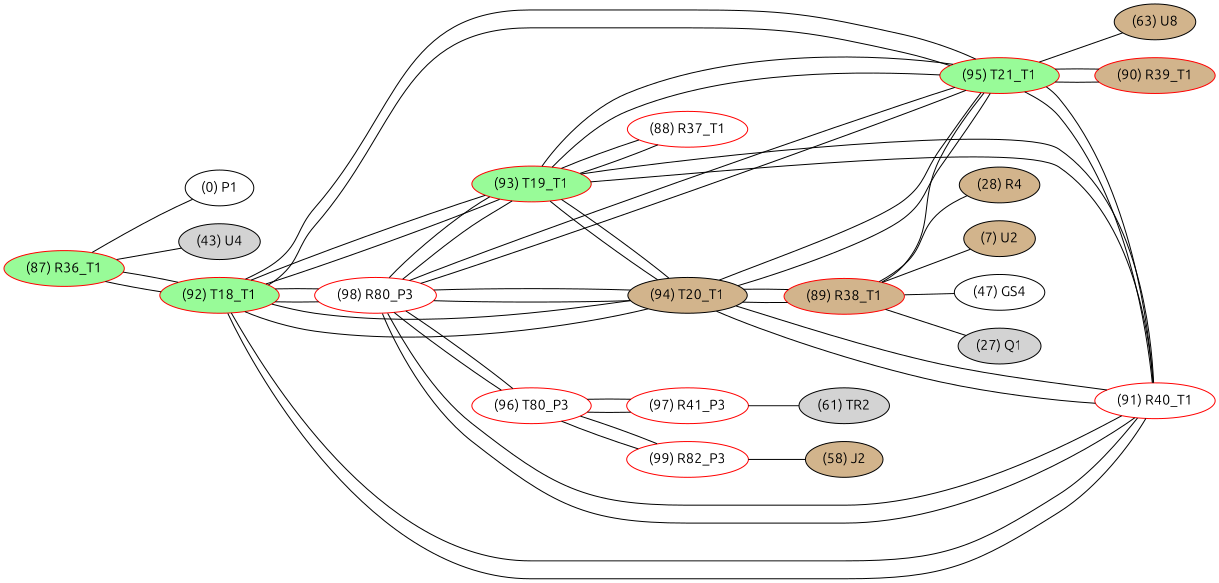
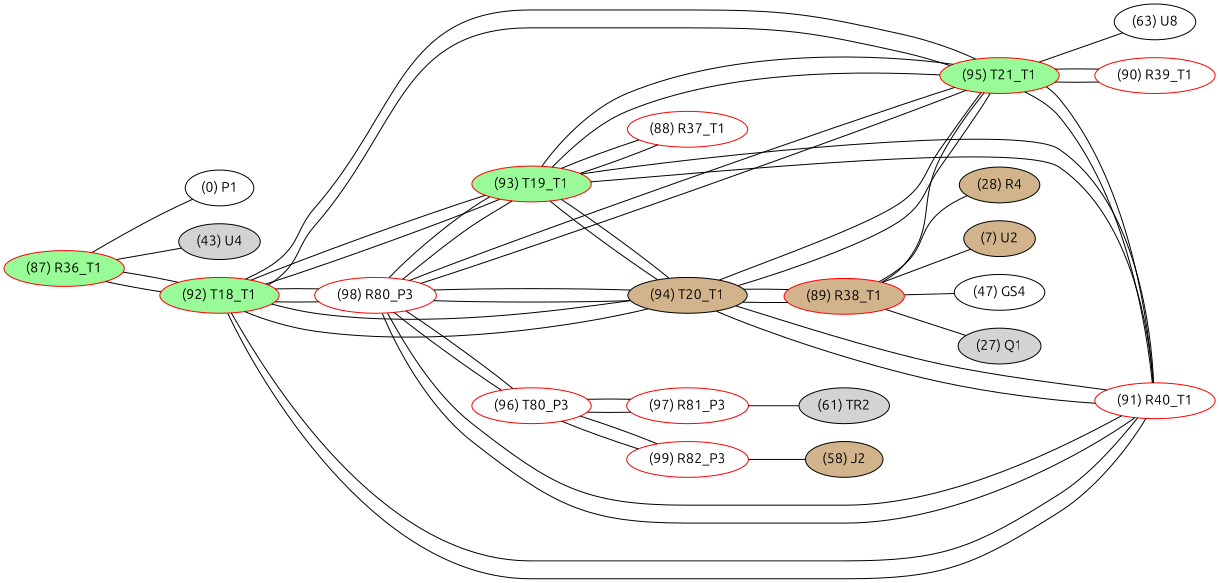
(1155, 22) -> (1155, 22)
(1155, 76) -> (1155, 76)
(688, 406) -> (688, 406)
